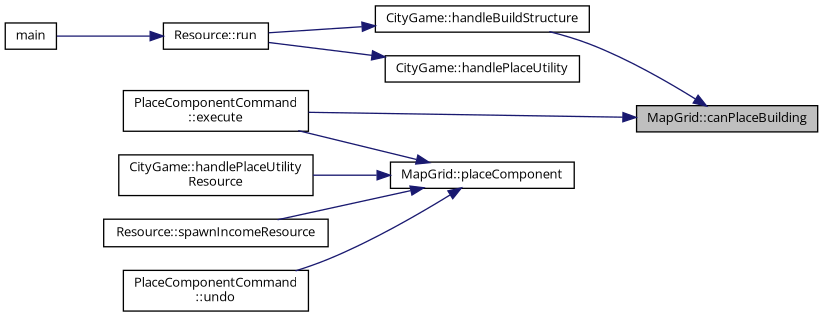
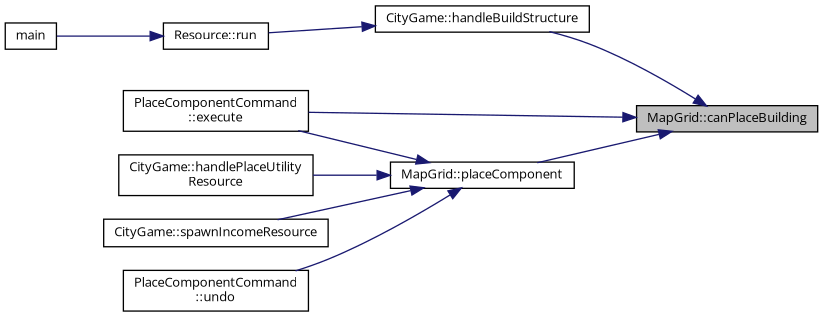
(482, 69) -> none
none -> (598, 149)
(216, 233) -> (216, 233)
